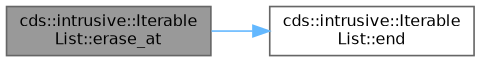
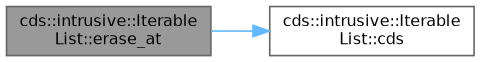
(372, 31) -> (372, 31)
